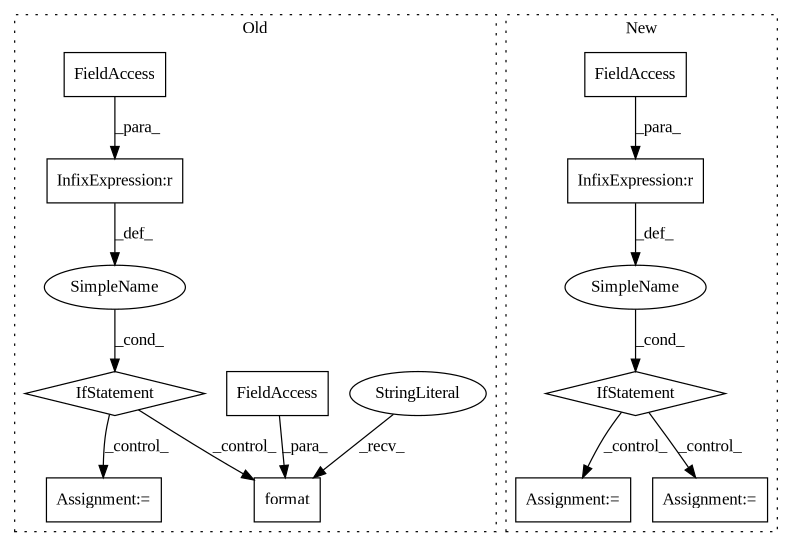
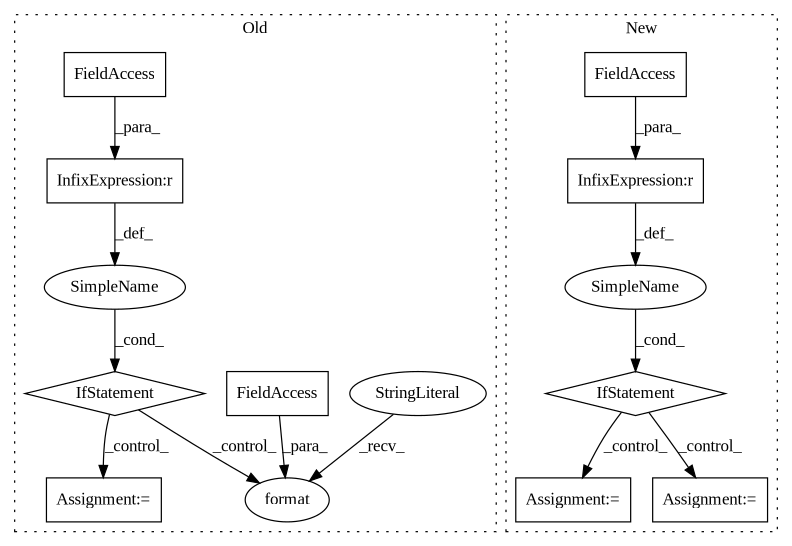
(287, 500) -> (287, 500)
